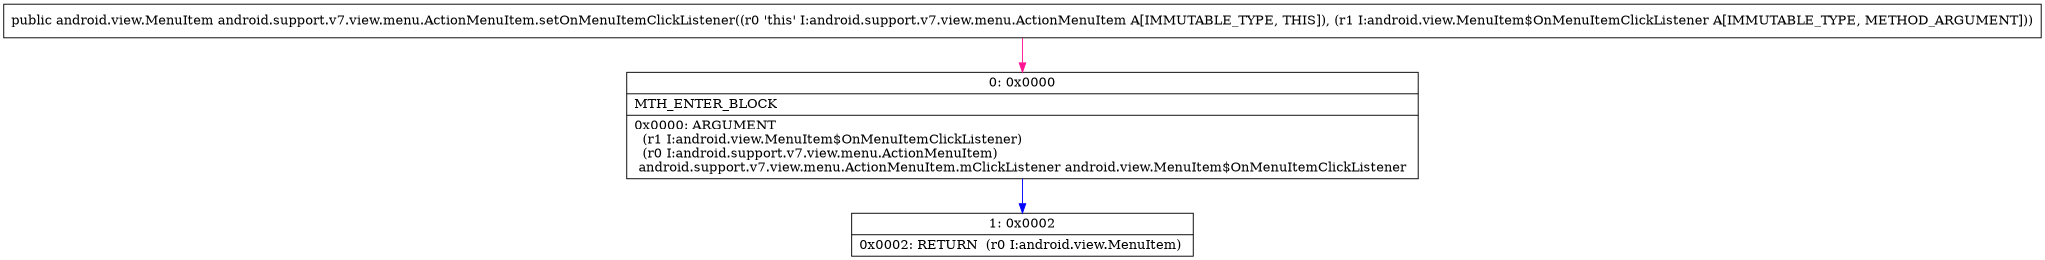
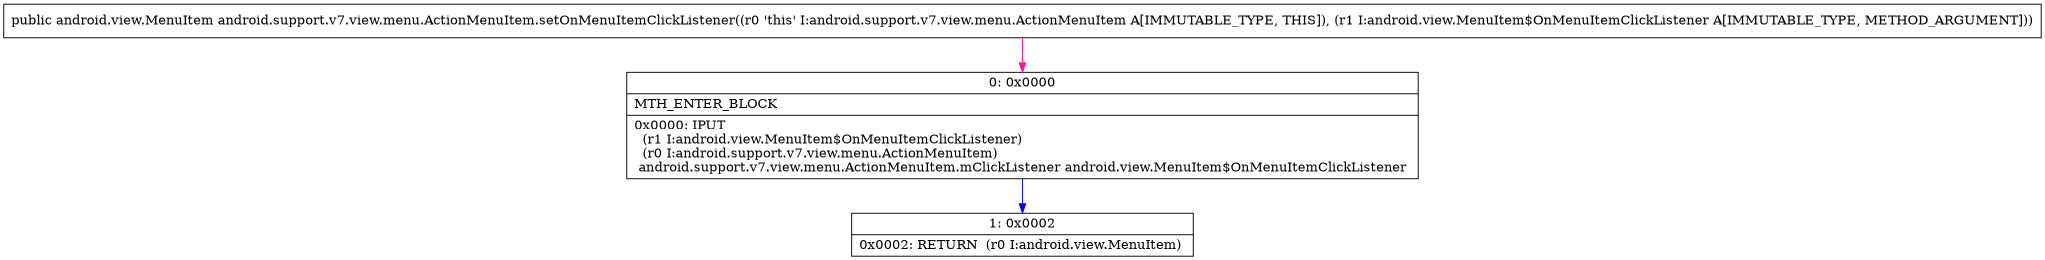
(709, 126) -> (684, 126)
